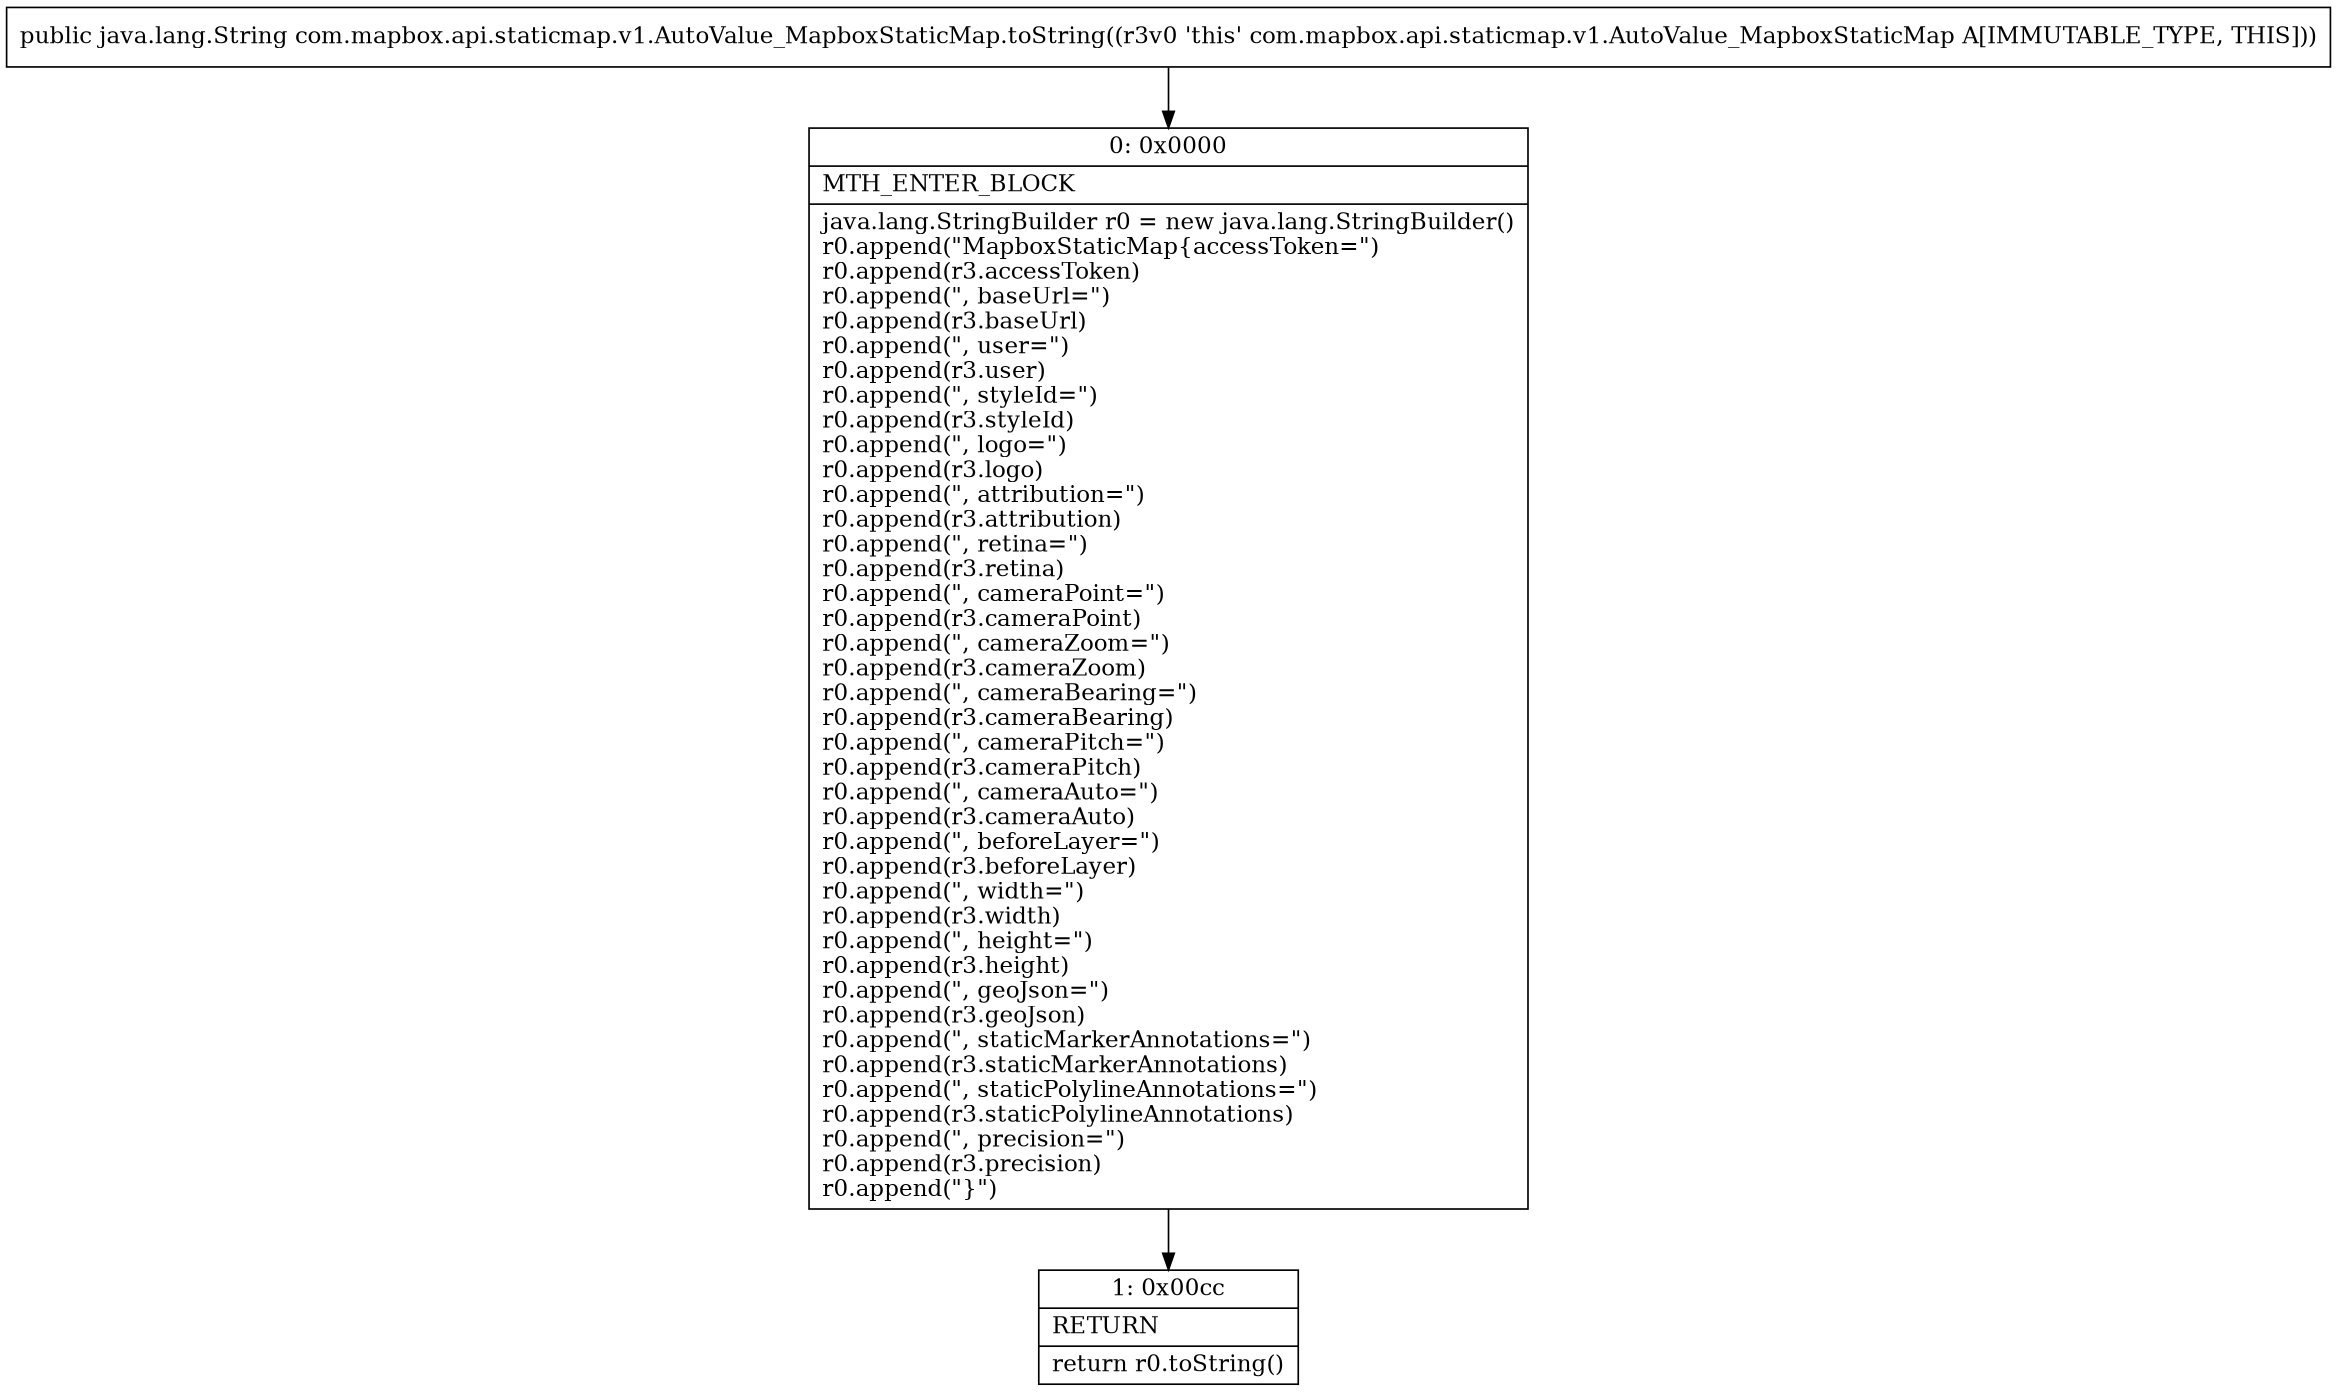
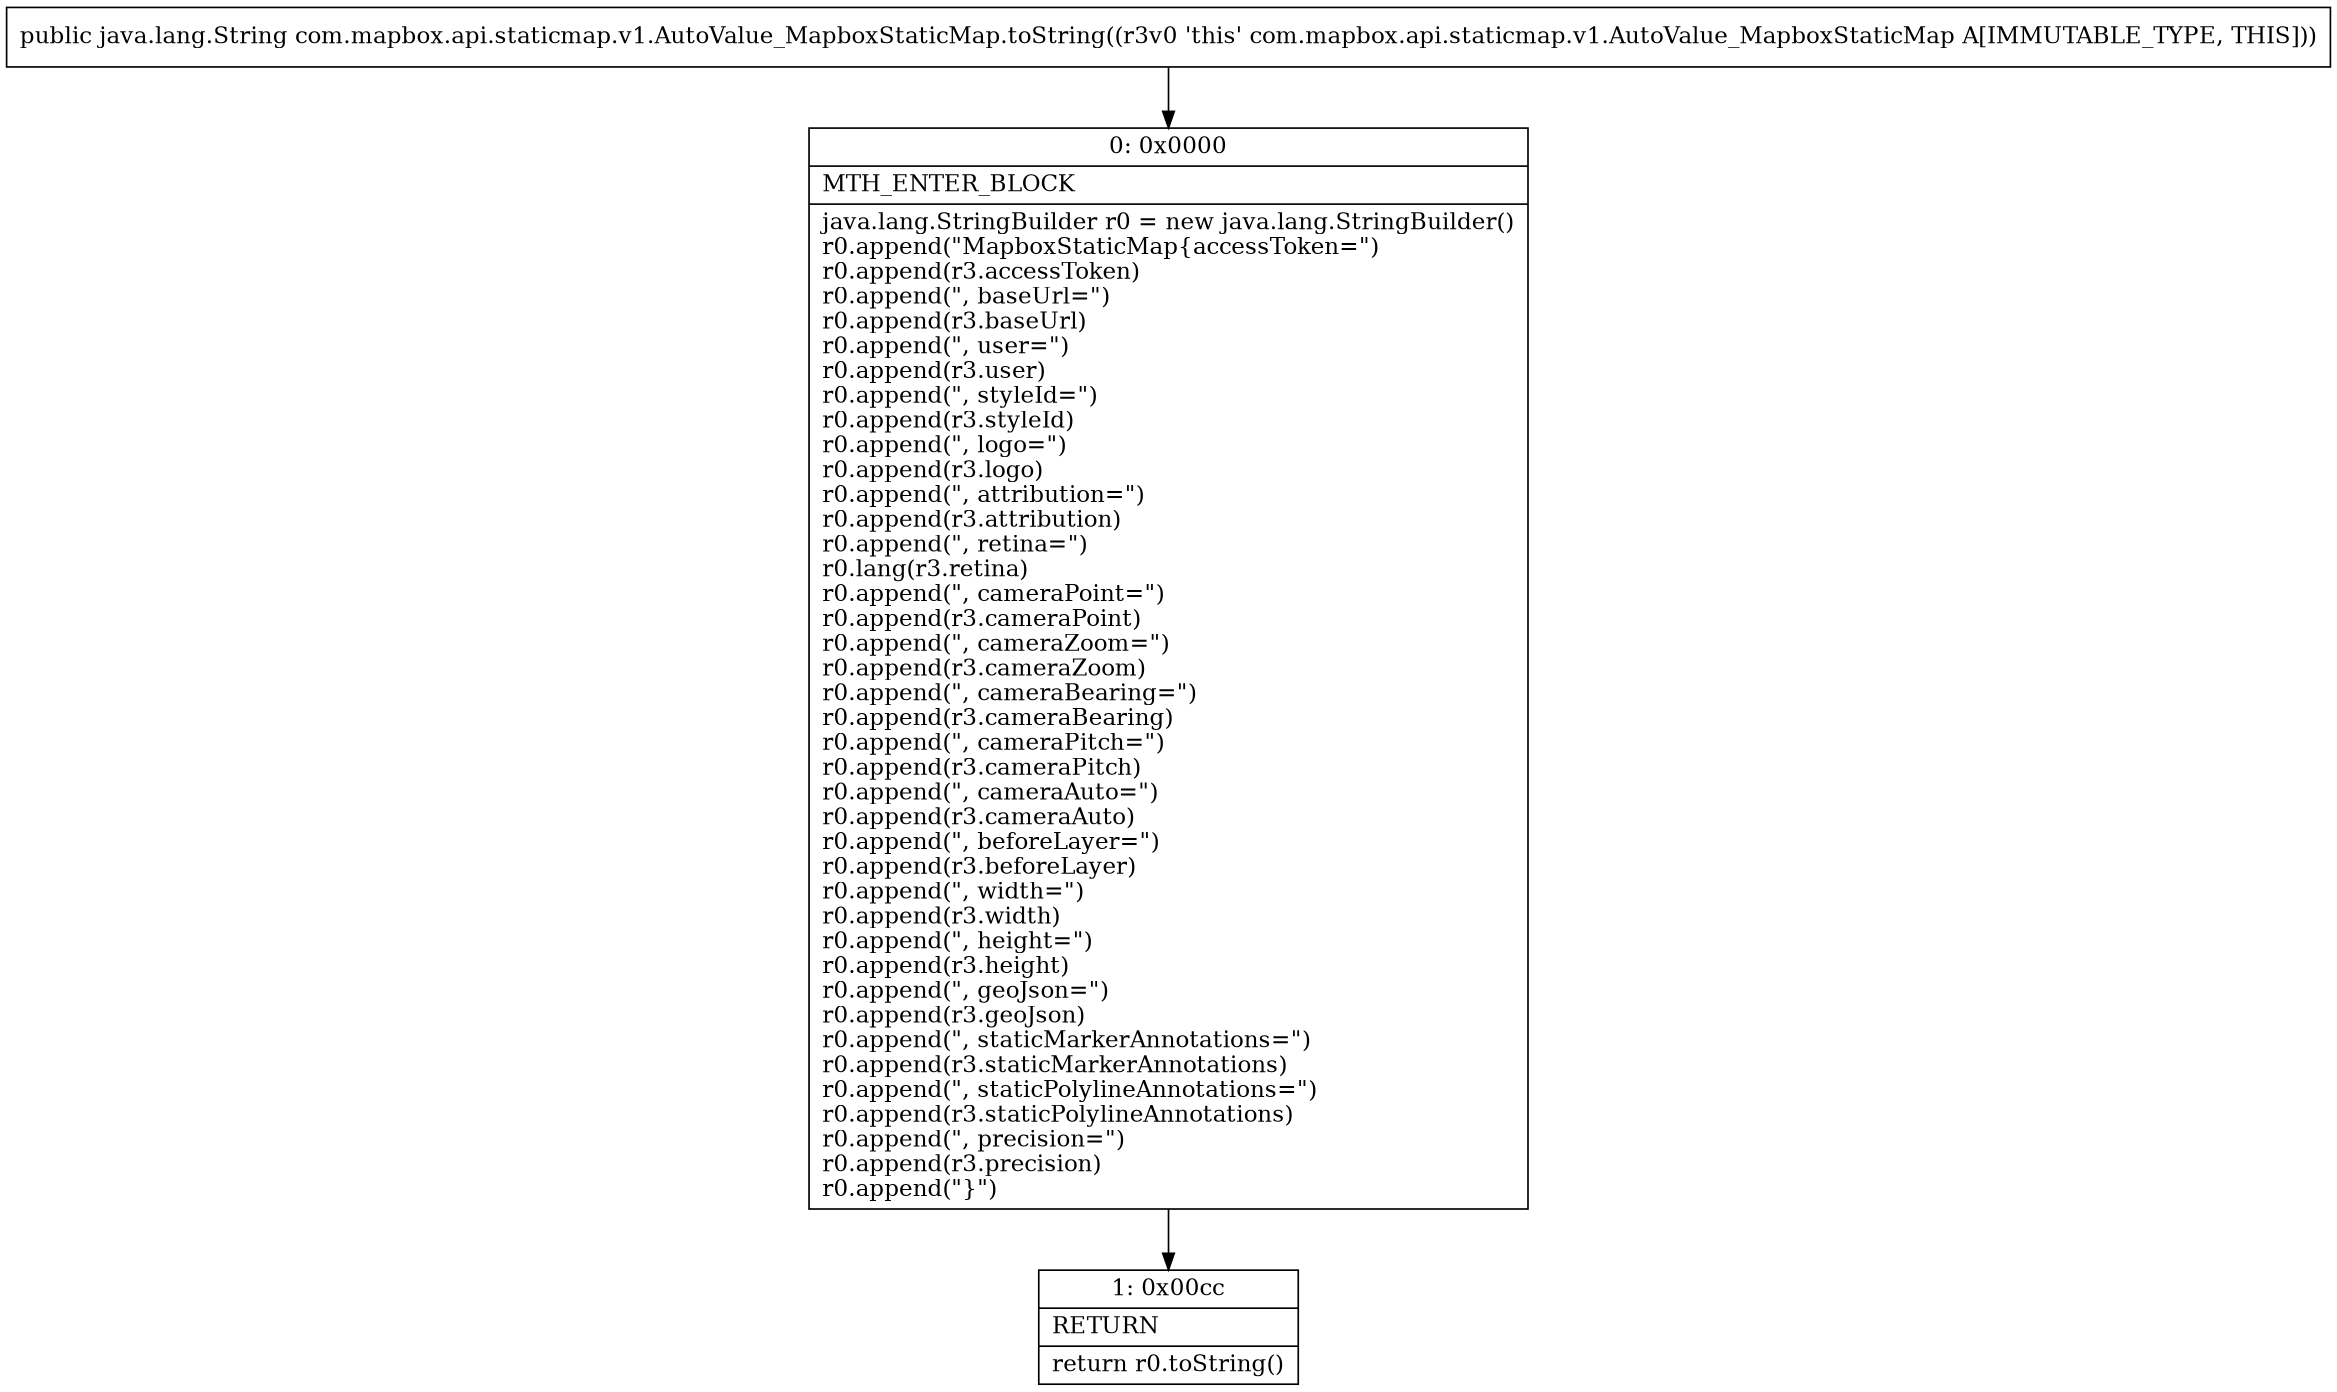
(944, 569) -> (926, 569)
